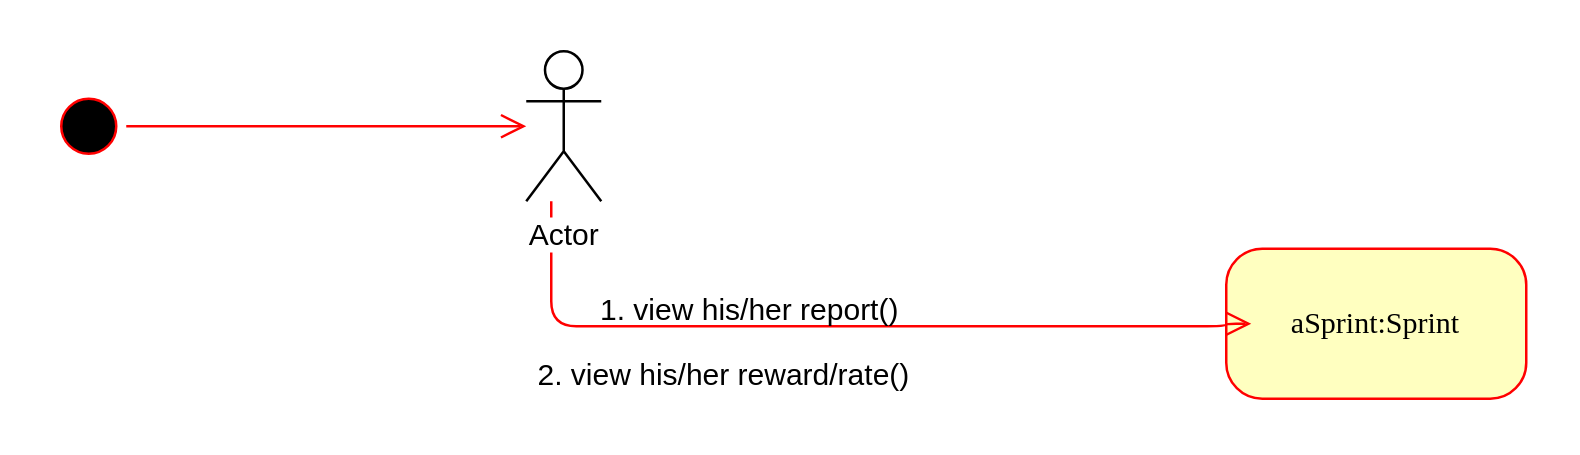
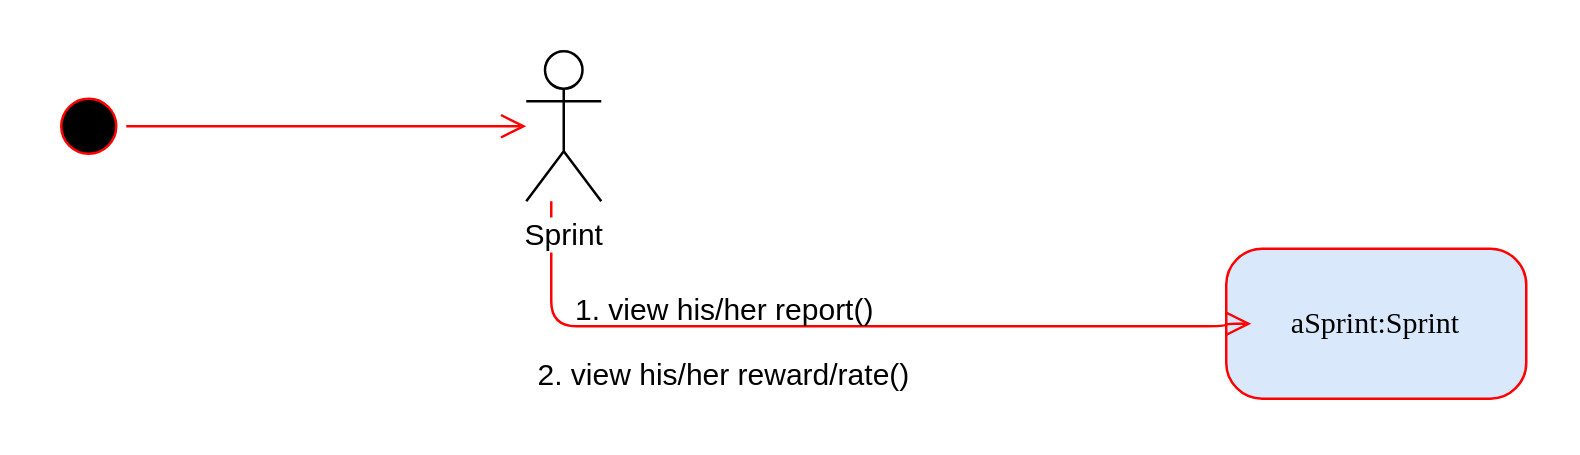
(565, 237) -> (565, 237)
(784, 311) -> (759, 311)
(1376, 324) -> (1376, 324)
